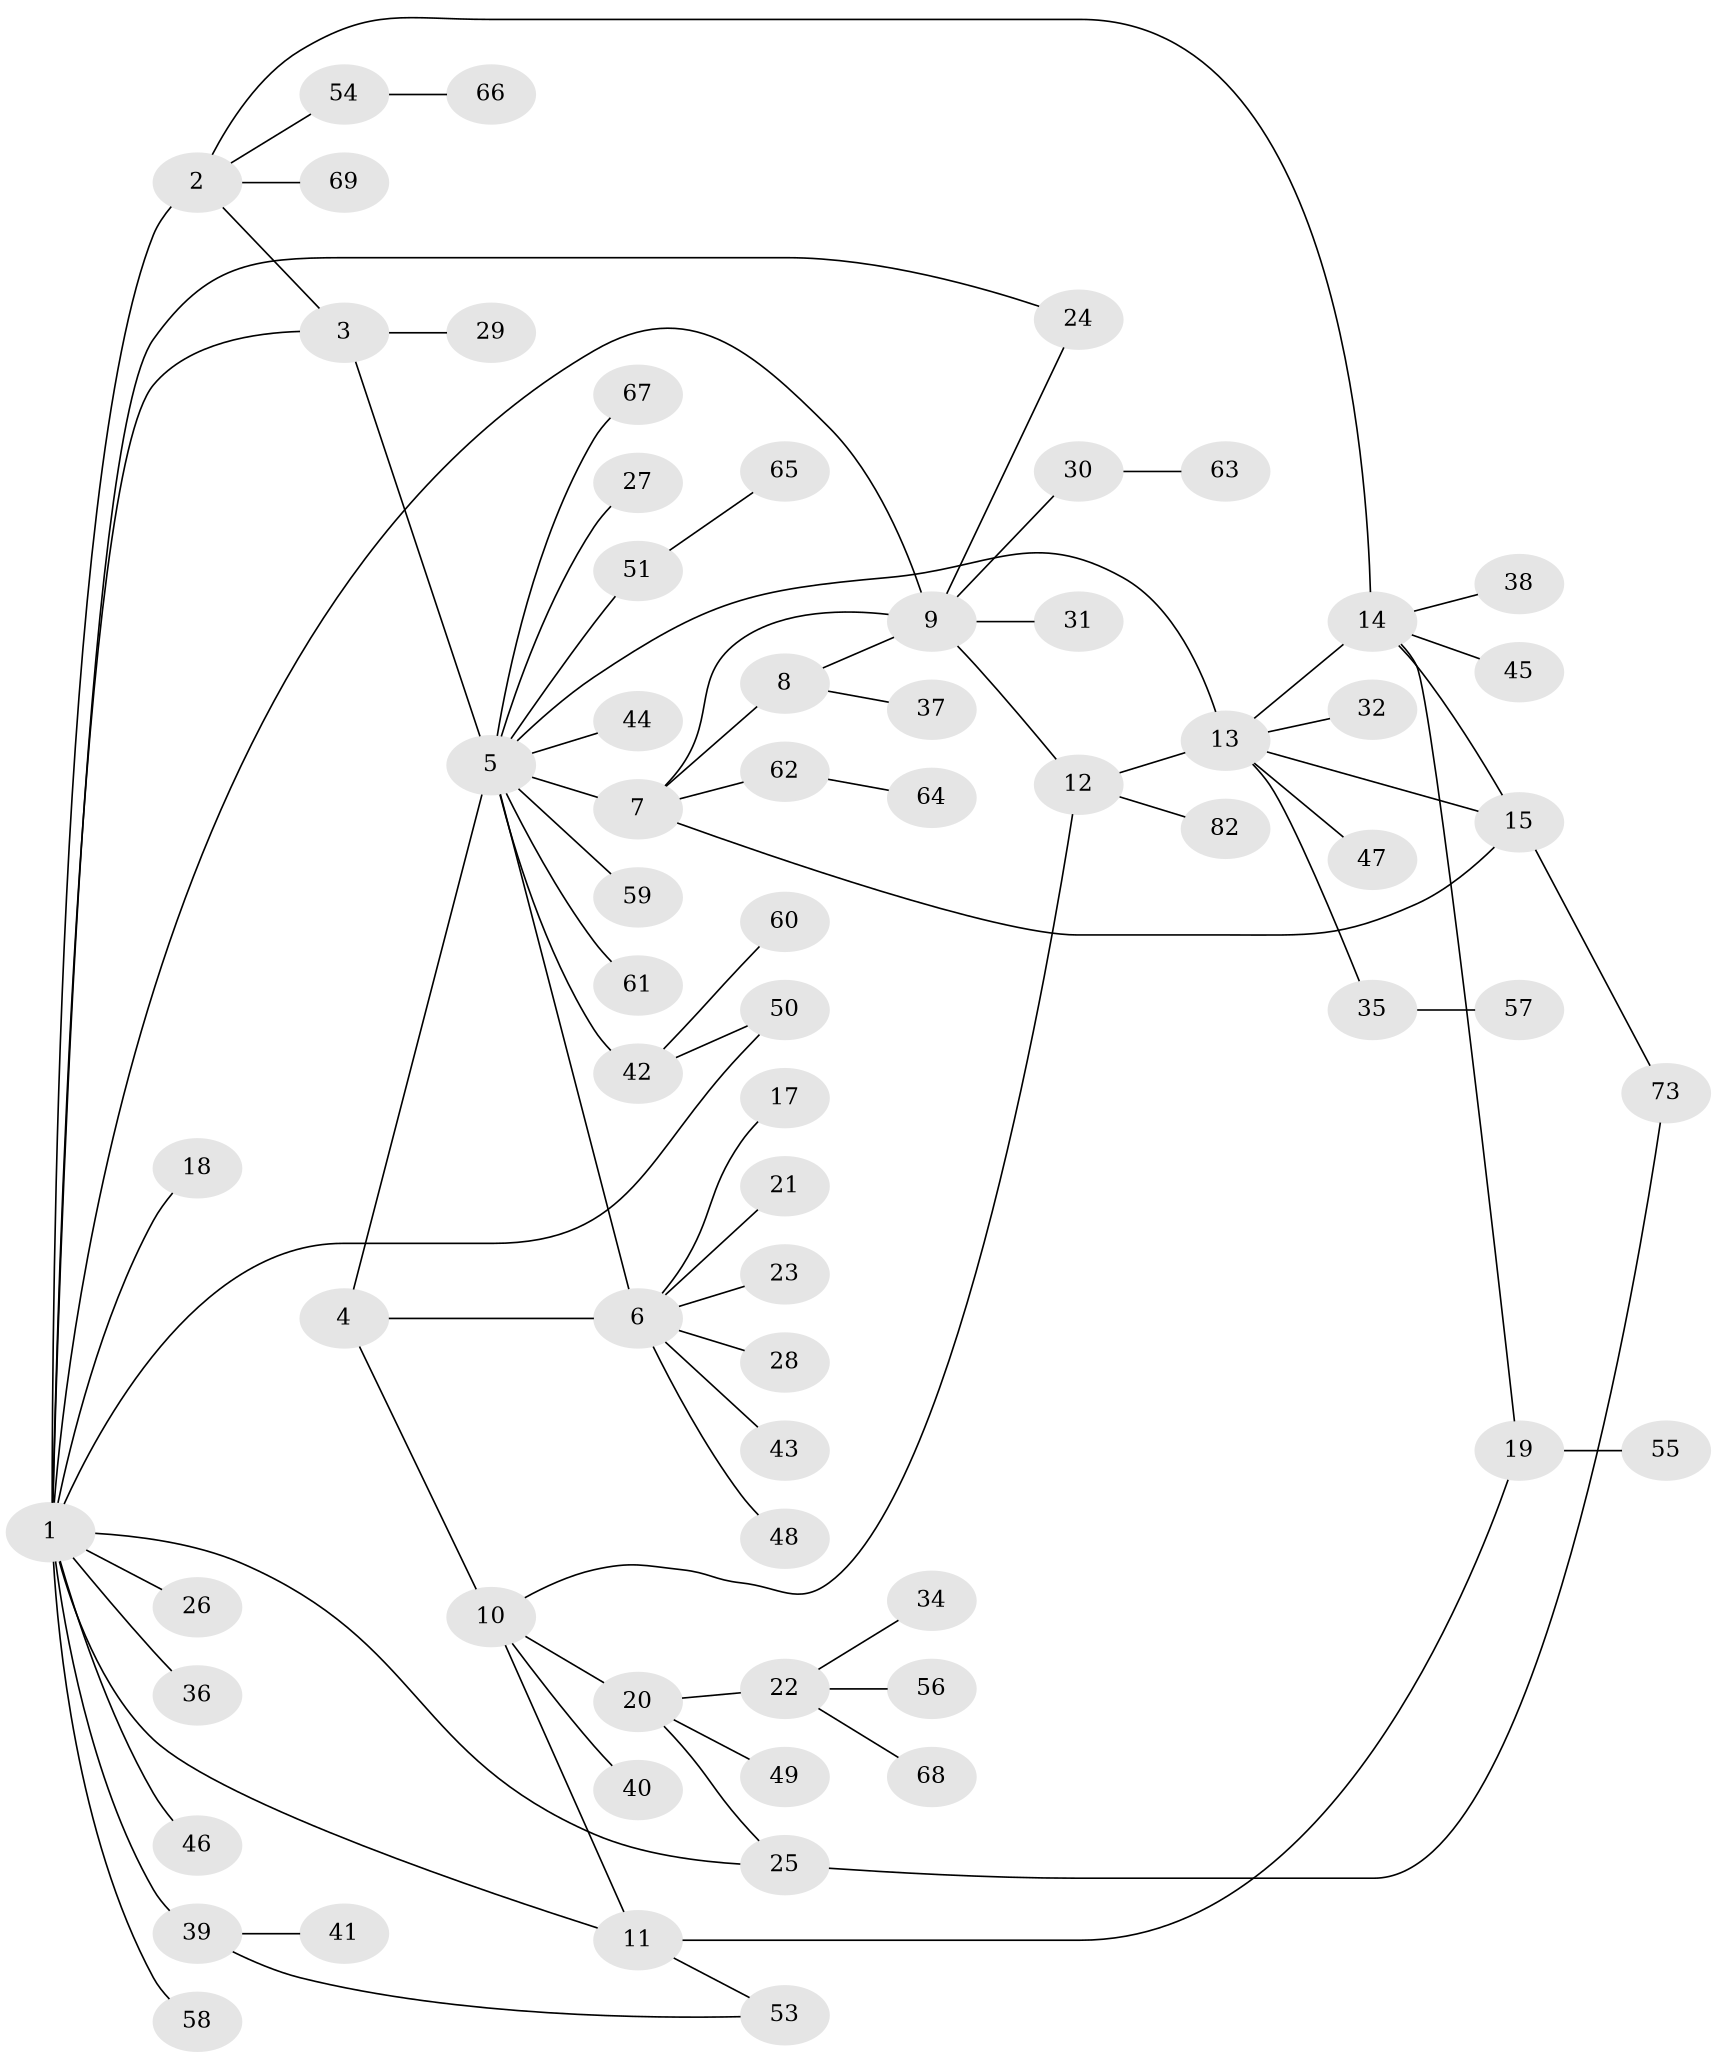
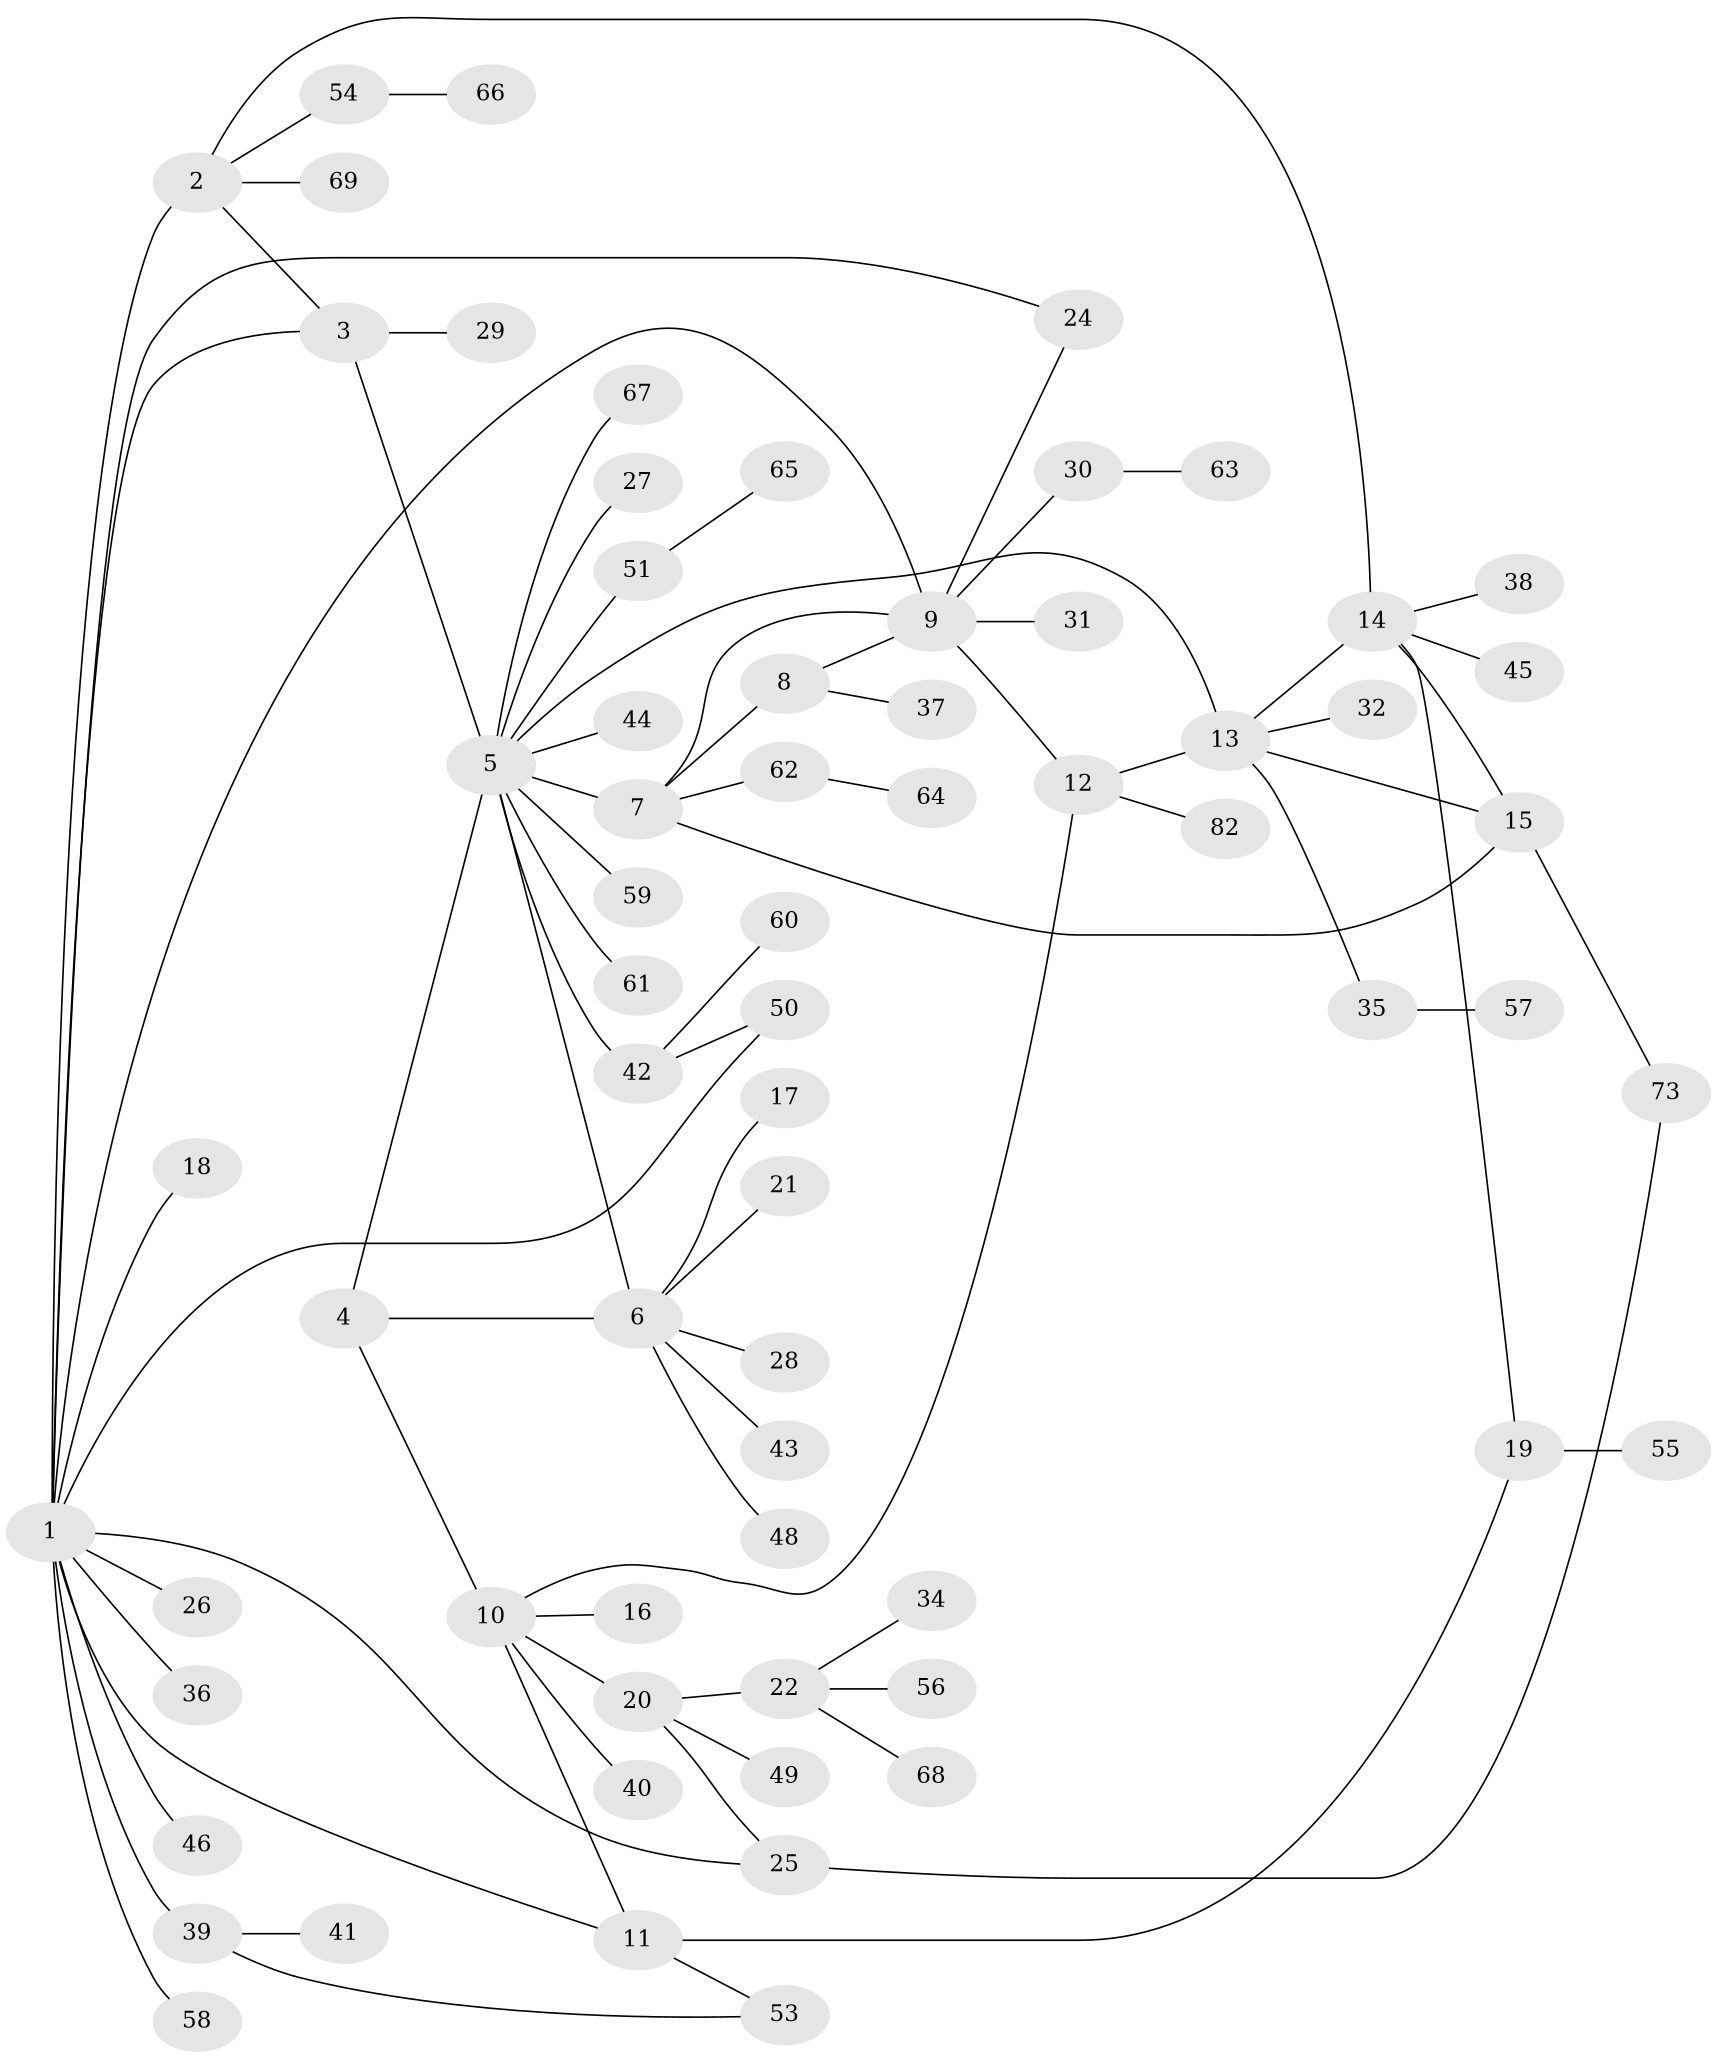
(1372, 860) -> none
(785, 1274) -> none
none -> (638, 1614)
